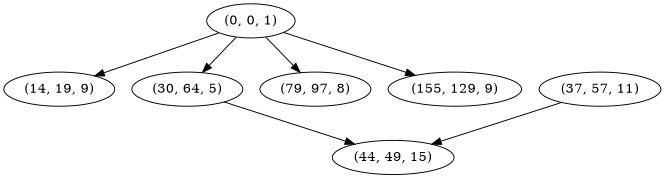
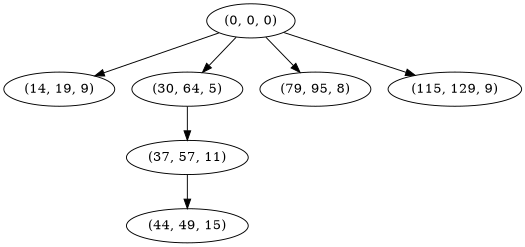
(251, 21) -> (251, 21)
(315, 89) -> (315, 89)
(455, 89) -> (455, 89)
(285, 122) -> (187, 119)
